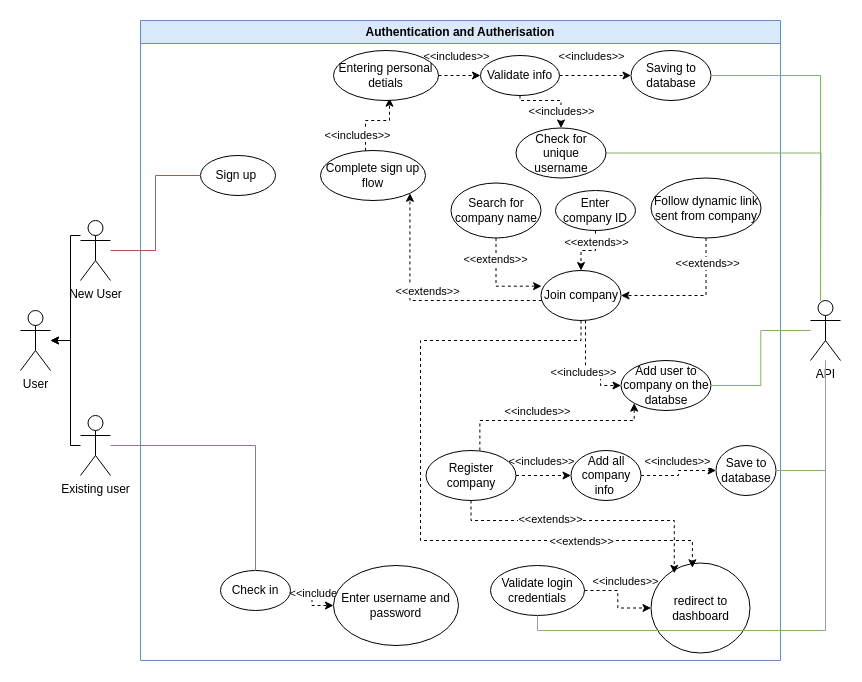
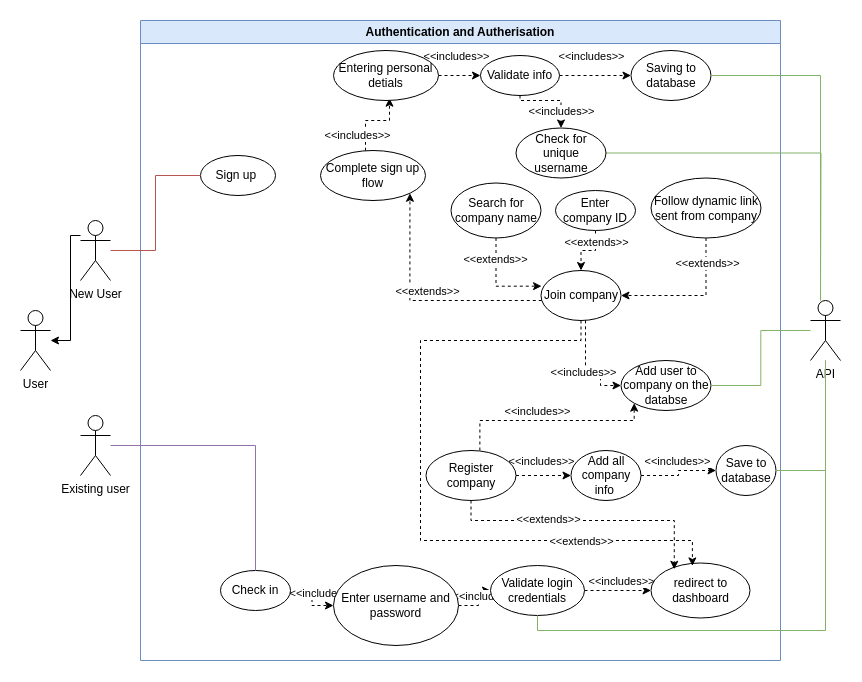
(71, 399) -> none
none -> (479, 606)
(701, 608) -> (701, 591)
